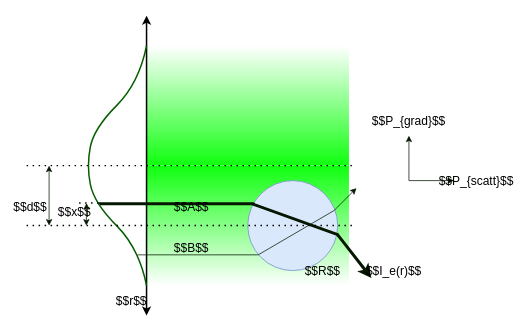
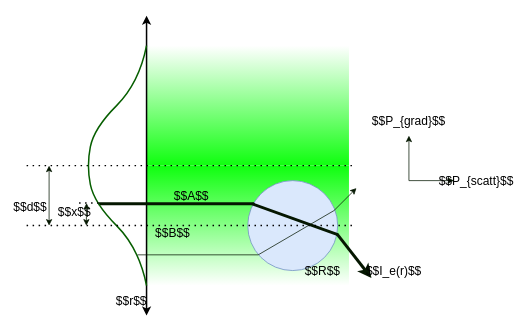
(192, 207) -> (192, 195)
(192, 248) -> (173, 233)
